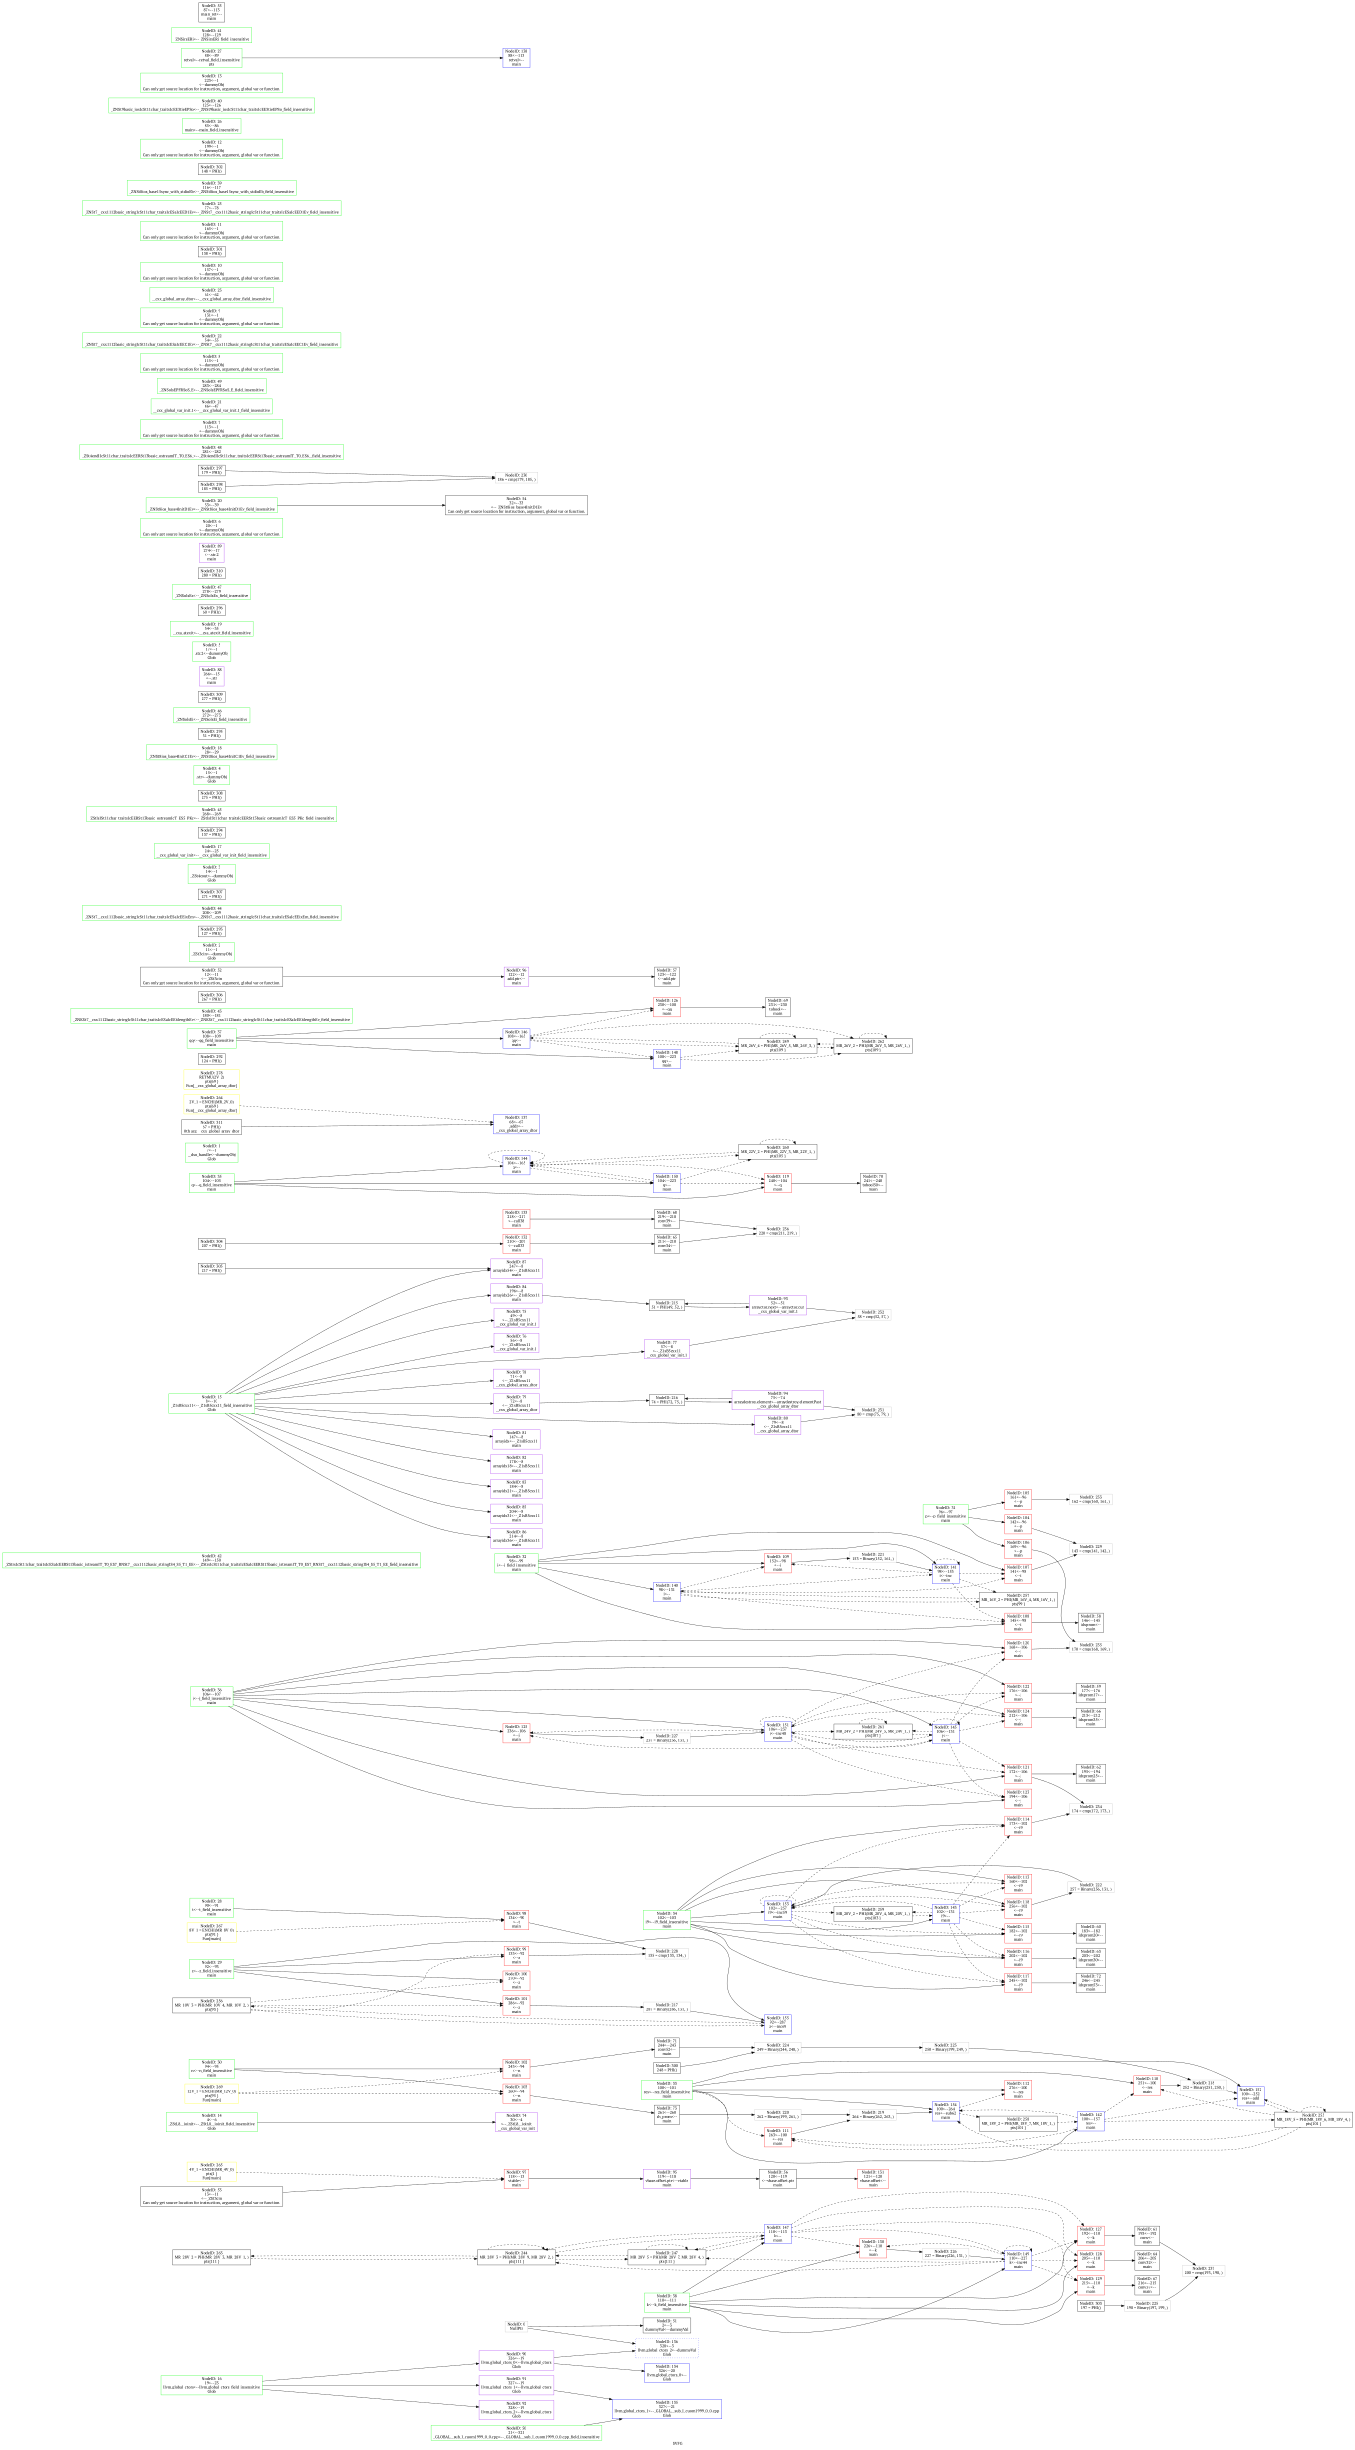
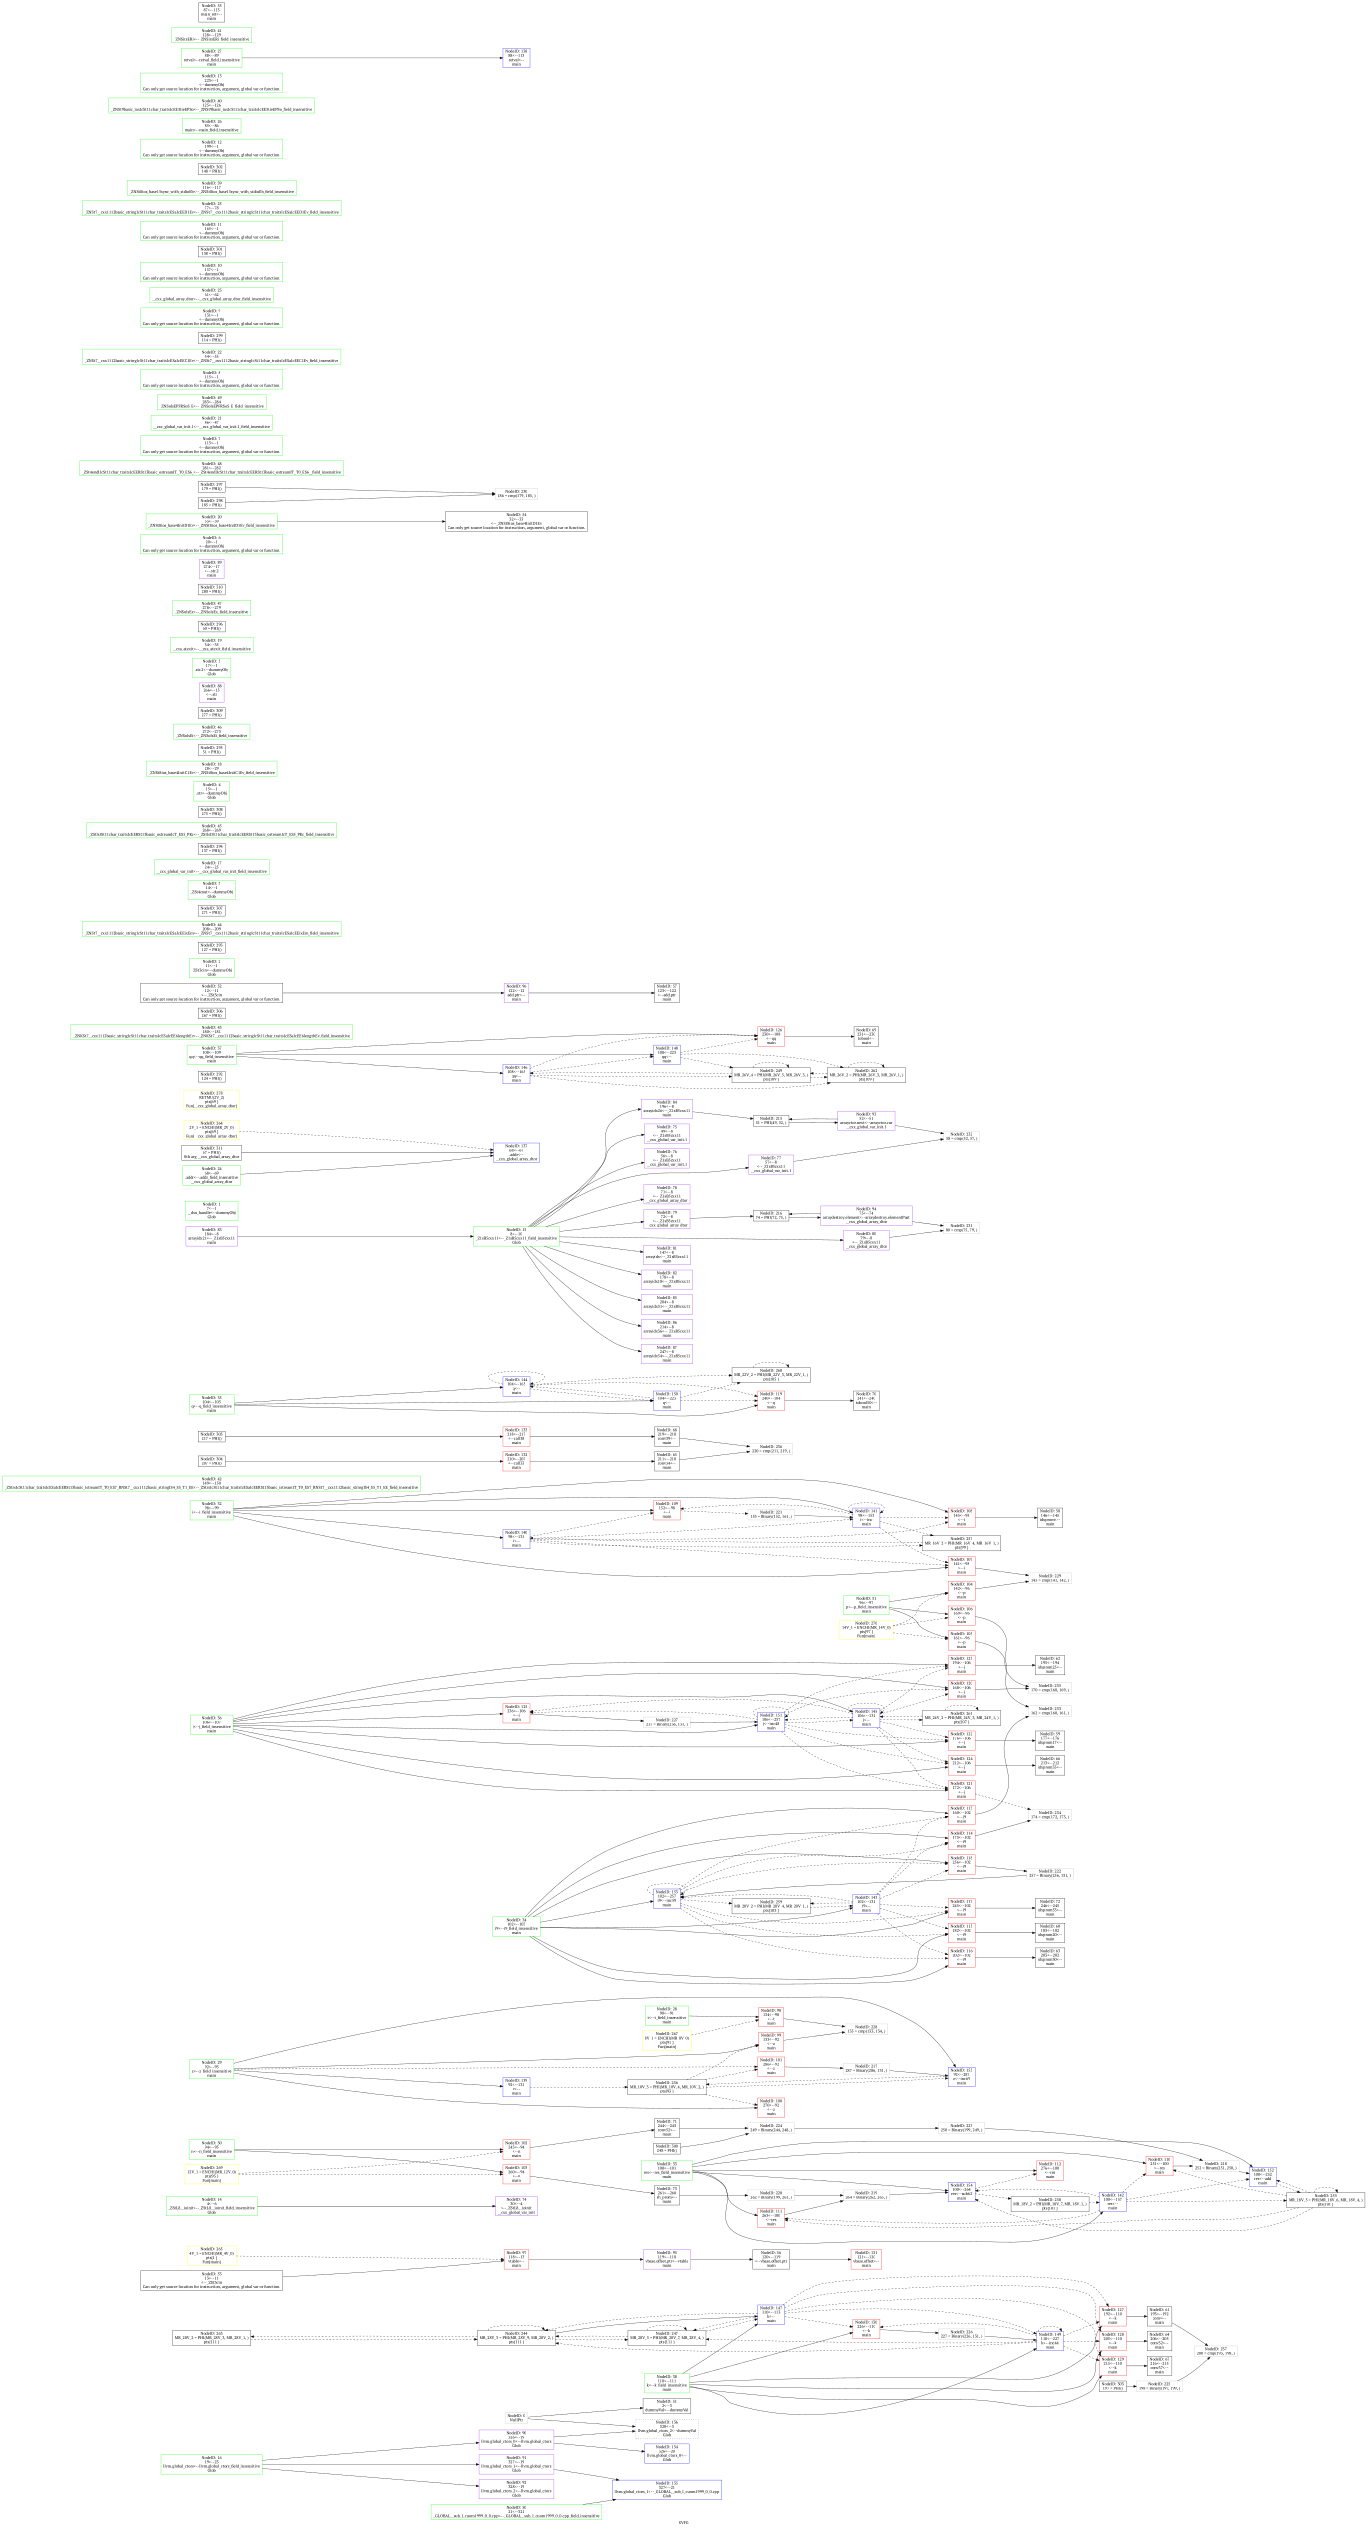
(212, 64) -> (212, 64)
none -> (212, 338)
none -> (718, 1046)
(636, 1157) -> none
none -> (212, 1175)
(356, 1269) -> (363, 1437)
(360, 1457) -> (354, 1236)
(819, 1560) -> (713, 1512)
none -> (866, 1630)
(811, 1732) -> none
none -> (1007, 1771)
(1053, 1774) -> (1002, 1665)
(1058, 1787) -> (999, 1801)
(367, 1988) -> (494, 2068)
none -> (516, 2087)
(730, 2121) -> (729, 2200)
(658, 2241) -> (655, 2322)
